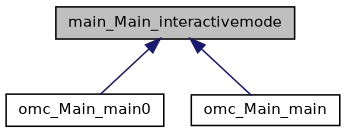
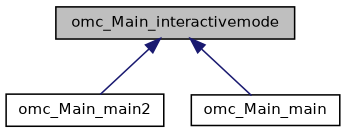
(175, 23) -> (175, 23)
(85, 110) -> (85, 110)
